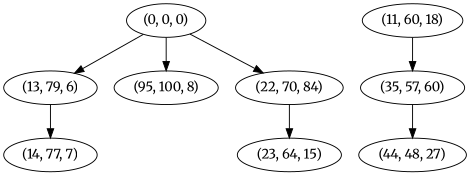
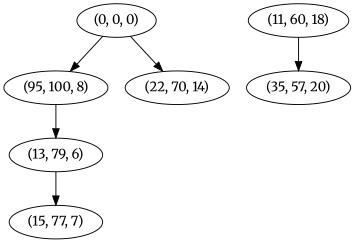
(113, 51) -> (56, 117)
(289, 88) -> (177, 88)
(413, 88) -> (299, 88)
(50, 155) -> (56, 222)
(289, 155) -> none
(413, 155) -> none
